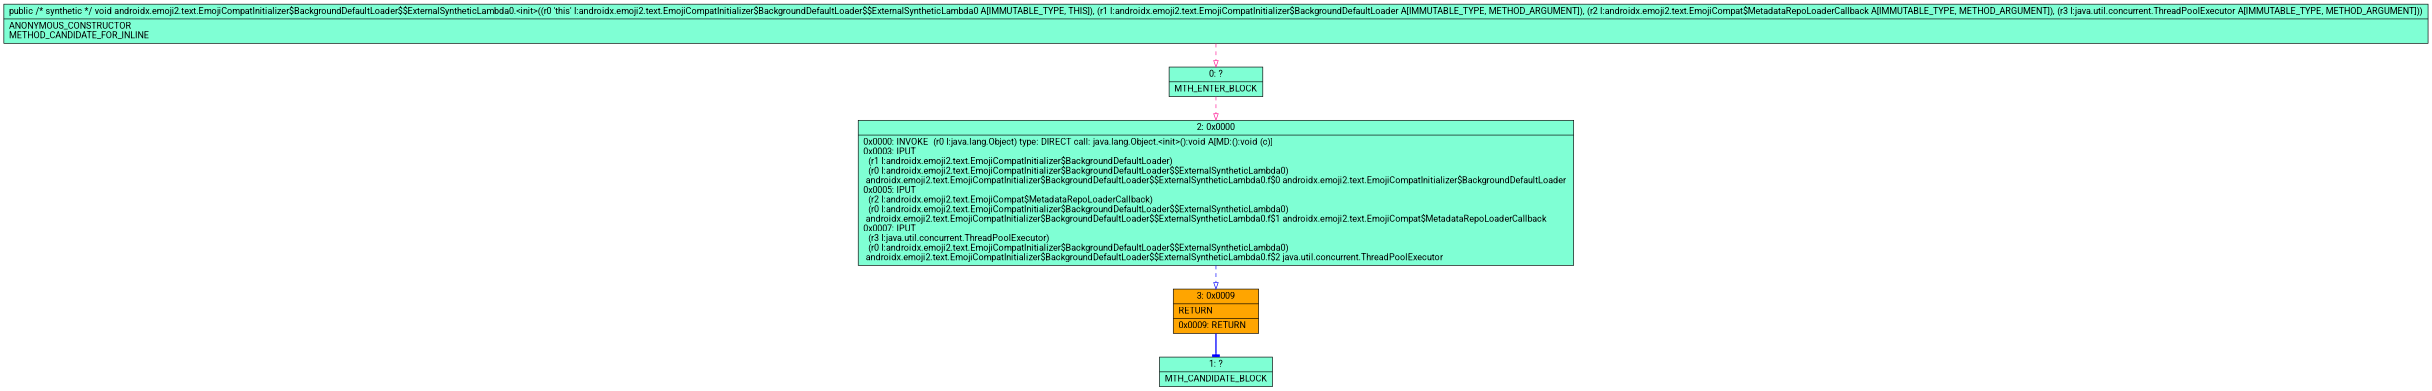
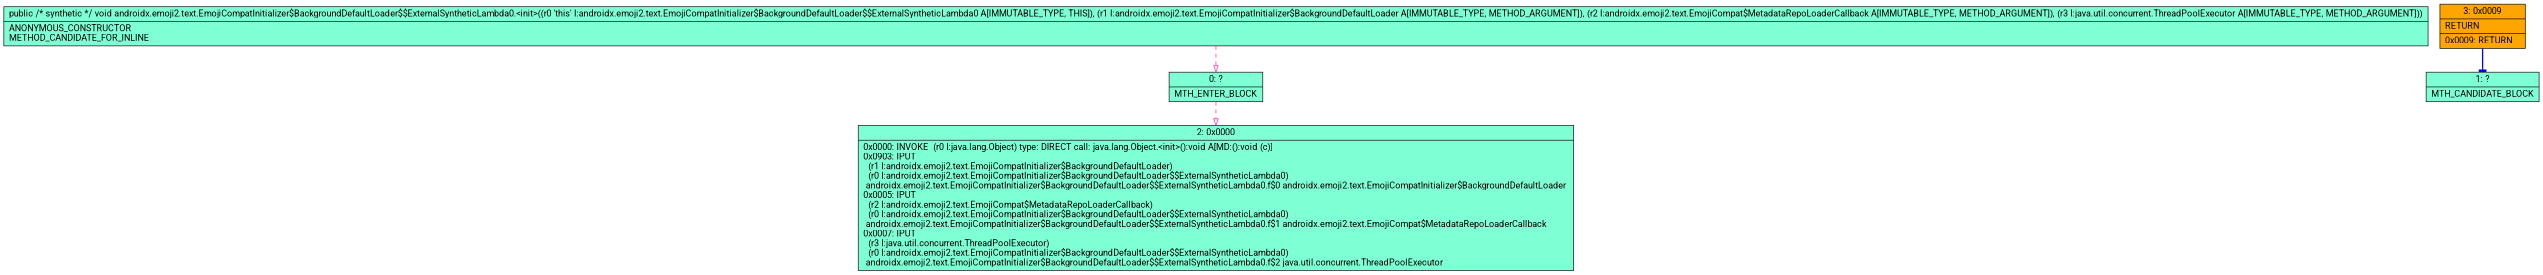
(892, 152) -> (892, 157)
(1216, 274) -> none
